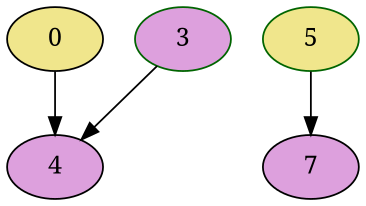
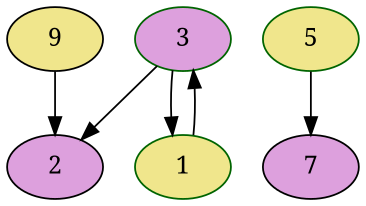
(55, 39) -> (55, 39)
(55, 167) -> (55, 167)
none -> (183, 167)
